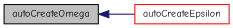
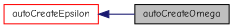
(122, 14) -> (122, 14)
